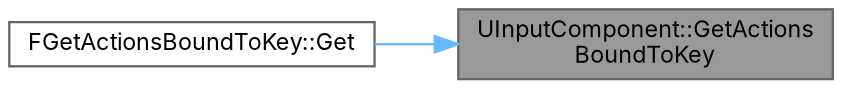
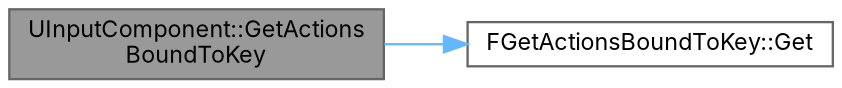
(405, 44) -> (414, 44)
